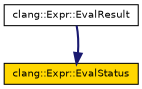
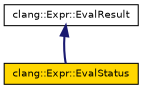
(78, 39) -> (64, 50)
